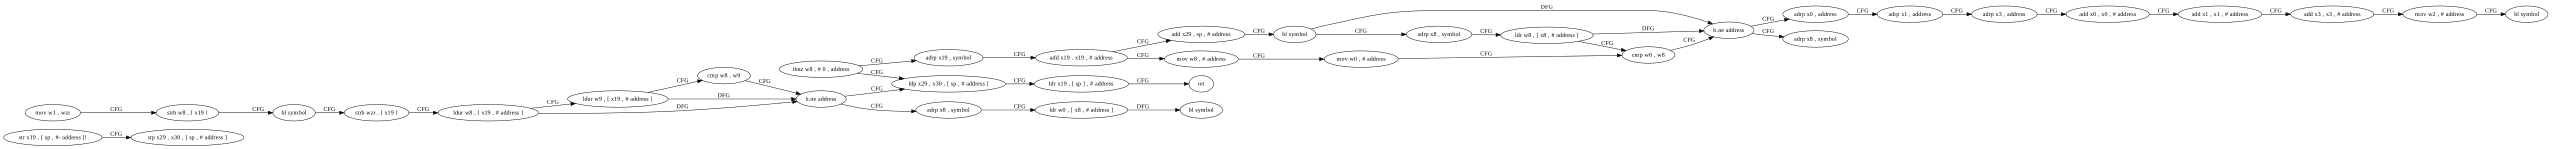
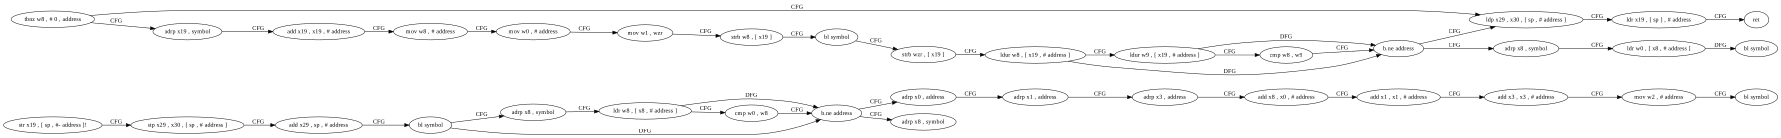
(2108, 14) -> (1286, 97)
(1139, 46) -> (257, 125)
(1508, 57) -> (592, 32)
